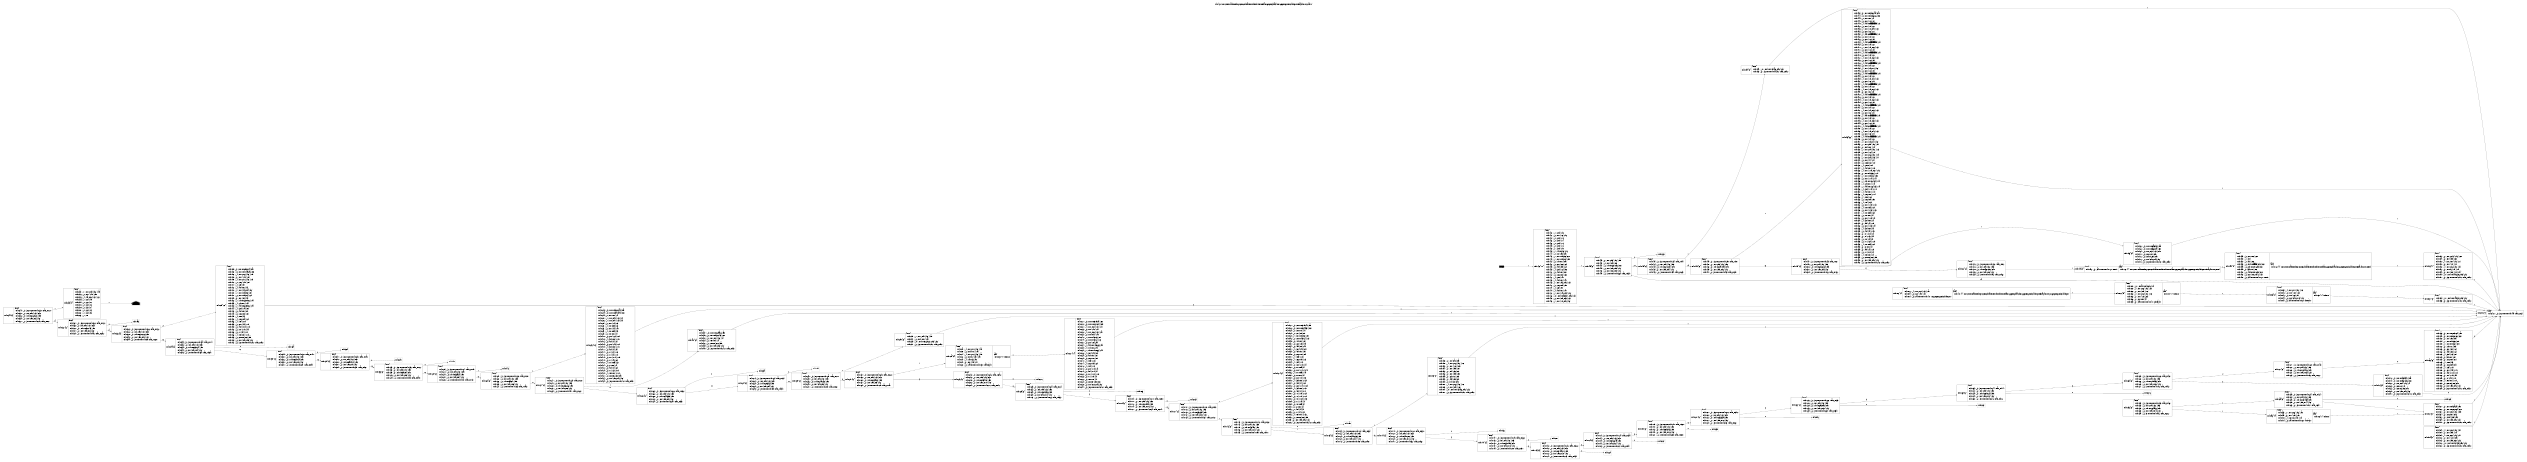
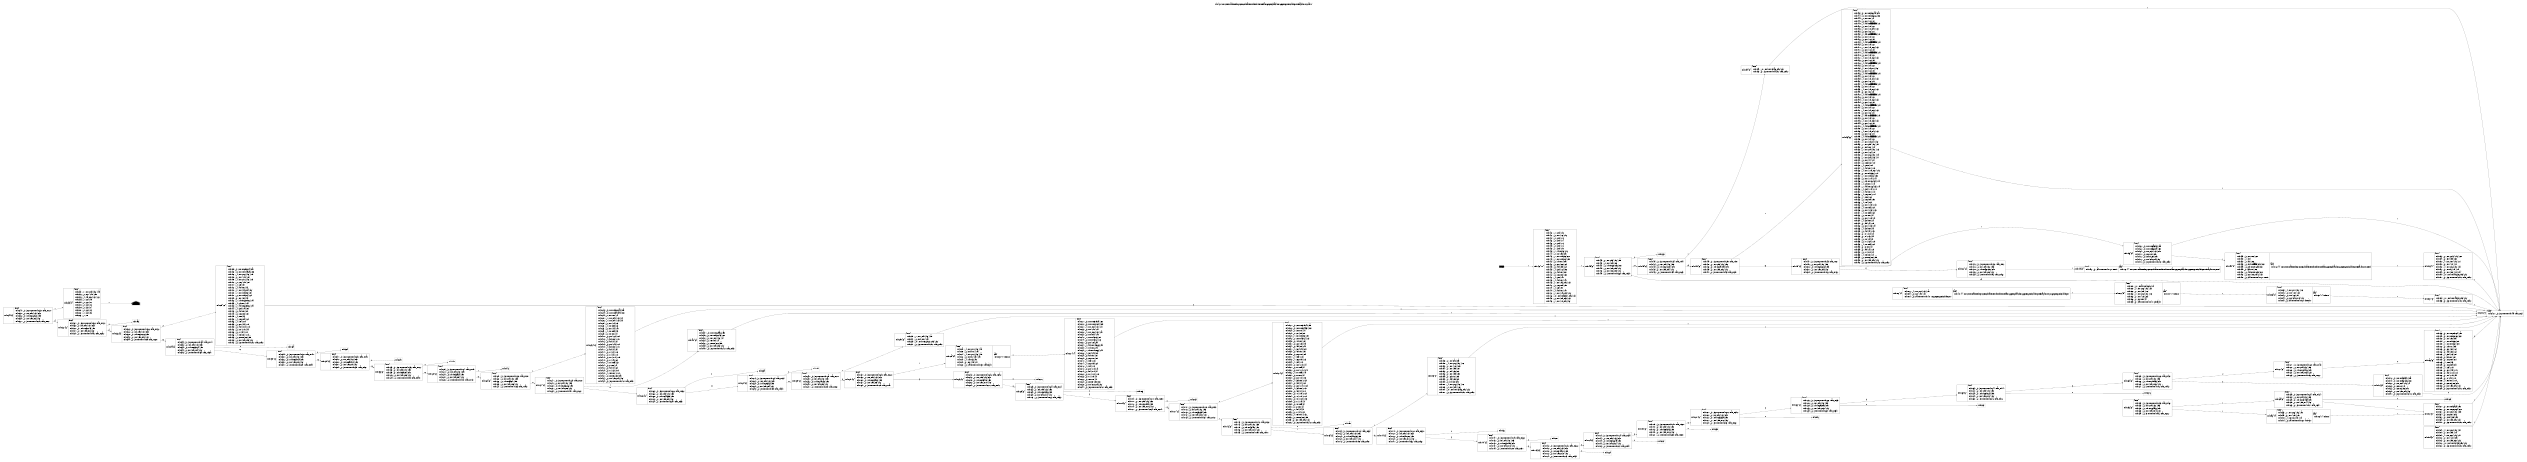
(2222, 268) -> (2198, 258)
